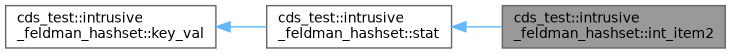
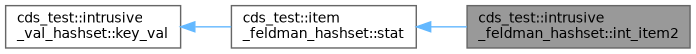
(111, 27) -> (93, 27)
(359, 27) -> (324, 27)
